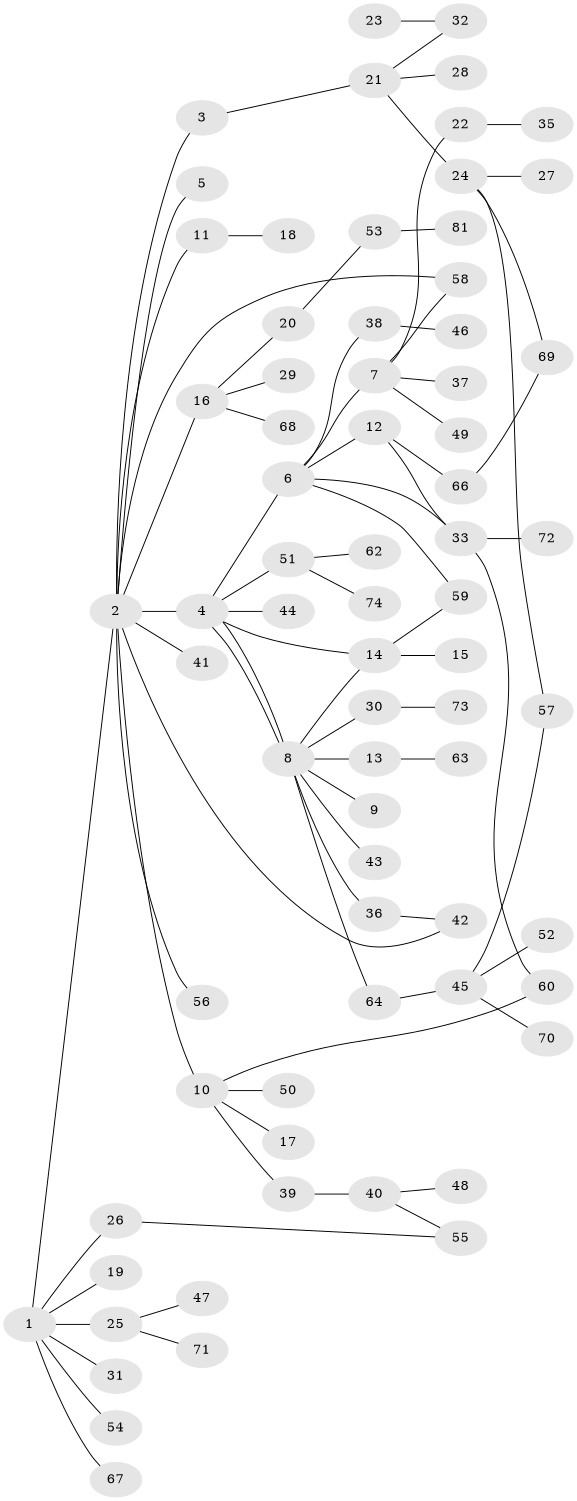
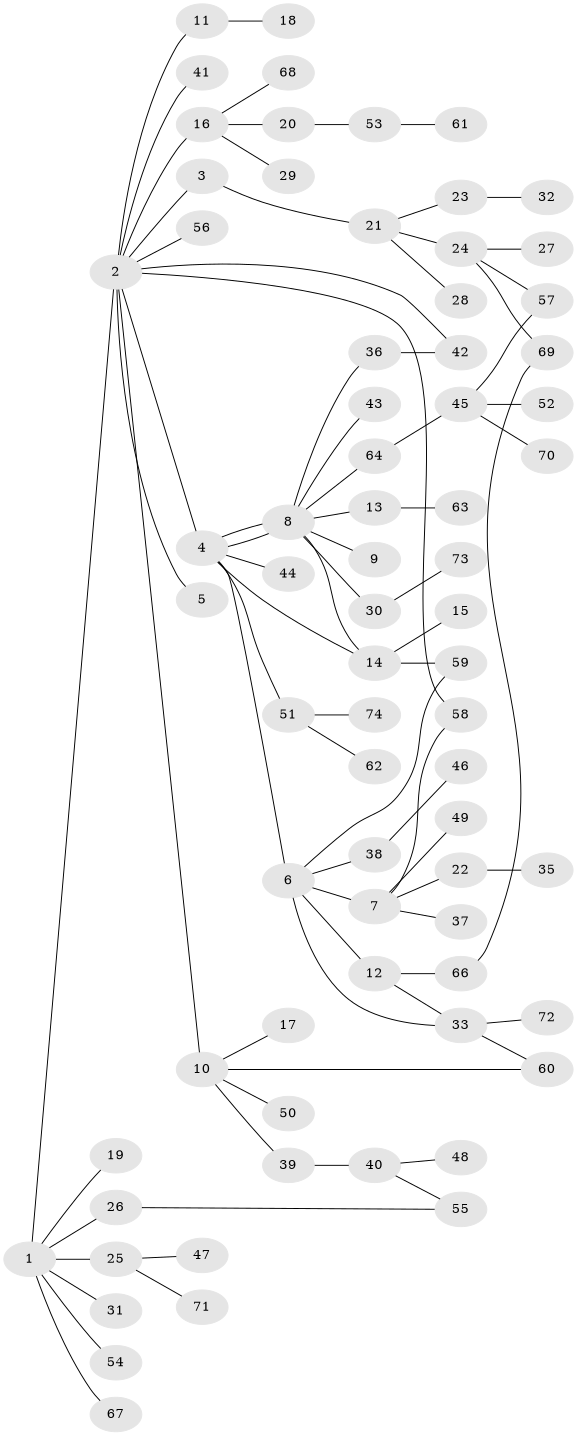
(418, 51) -> (418, 212)
(461, 228) -> (461, 125)
